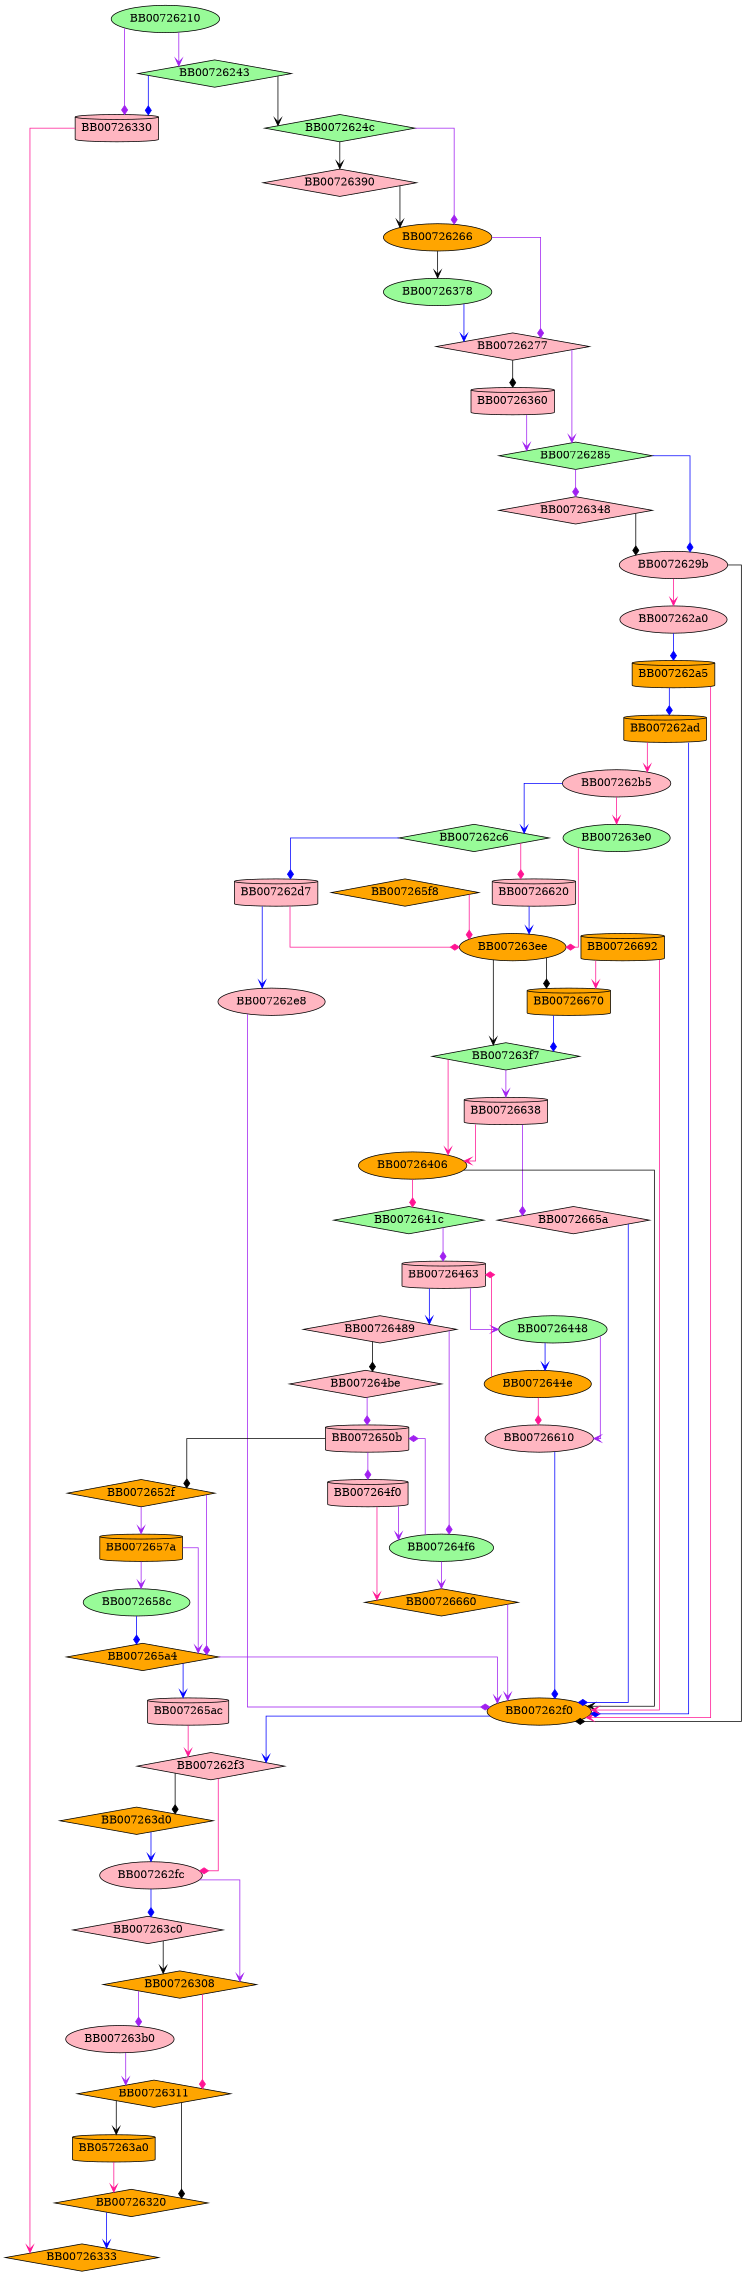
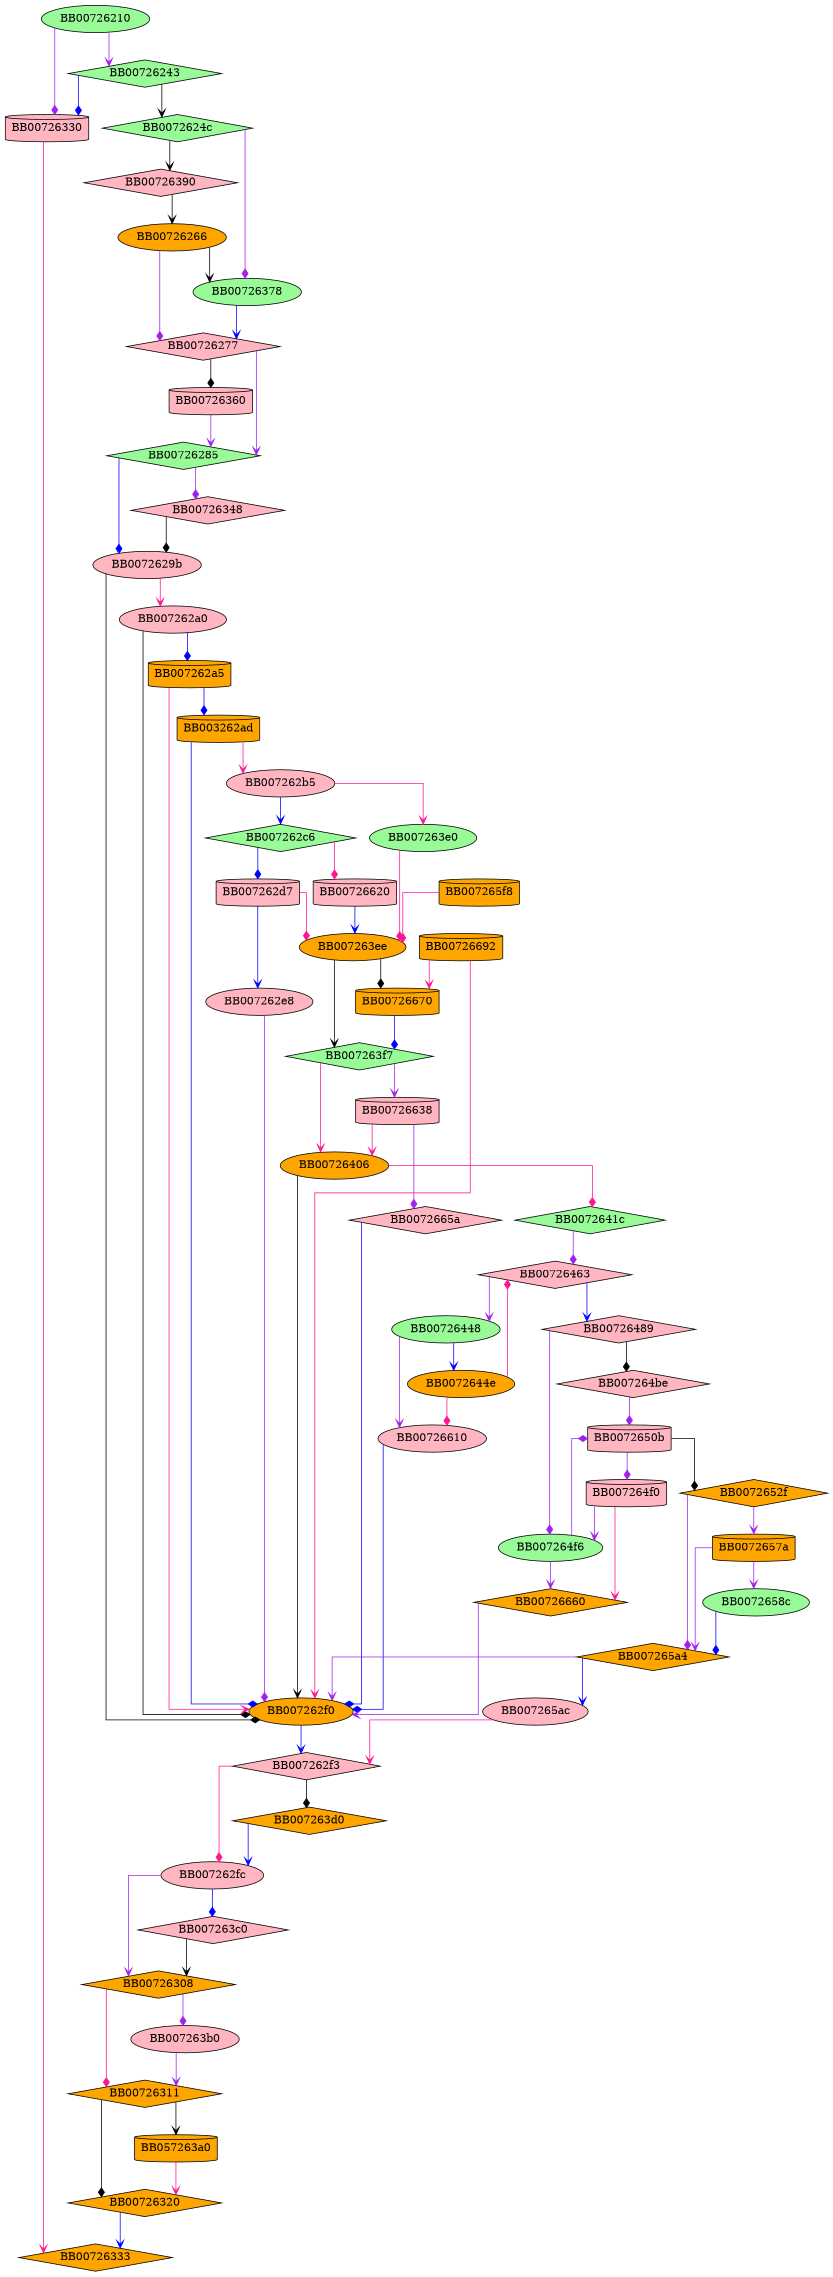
(454, 152) -> (245, 199)
(665, 729) -> (218, 729)
(405, 893) -> (479, 893)
none -> (143, 1222)
(444, 1275) -> (555, 1275)
(188, 1712) -> (535, 1712)
